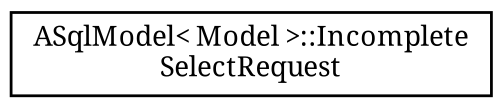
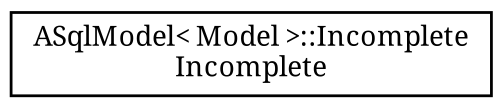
(251, 54) -> (251, 54)
